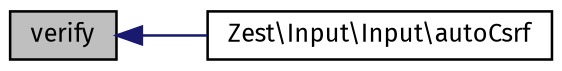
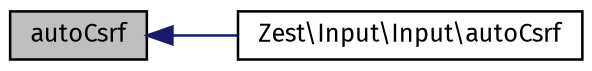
(63, 35) -> (78, 35)
